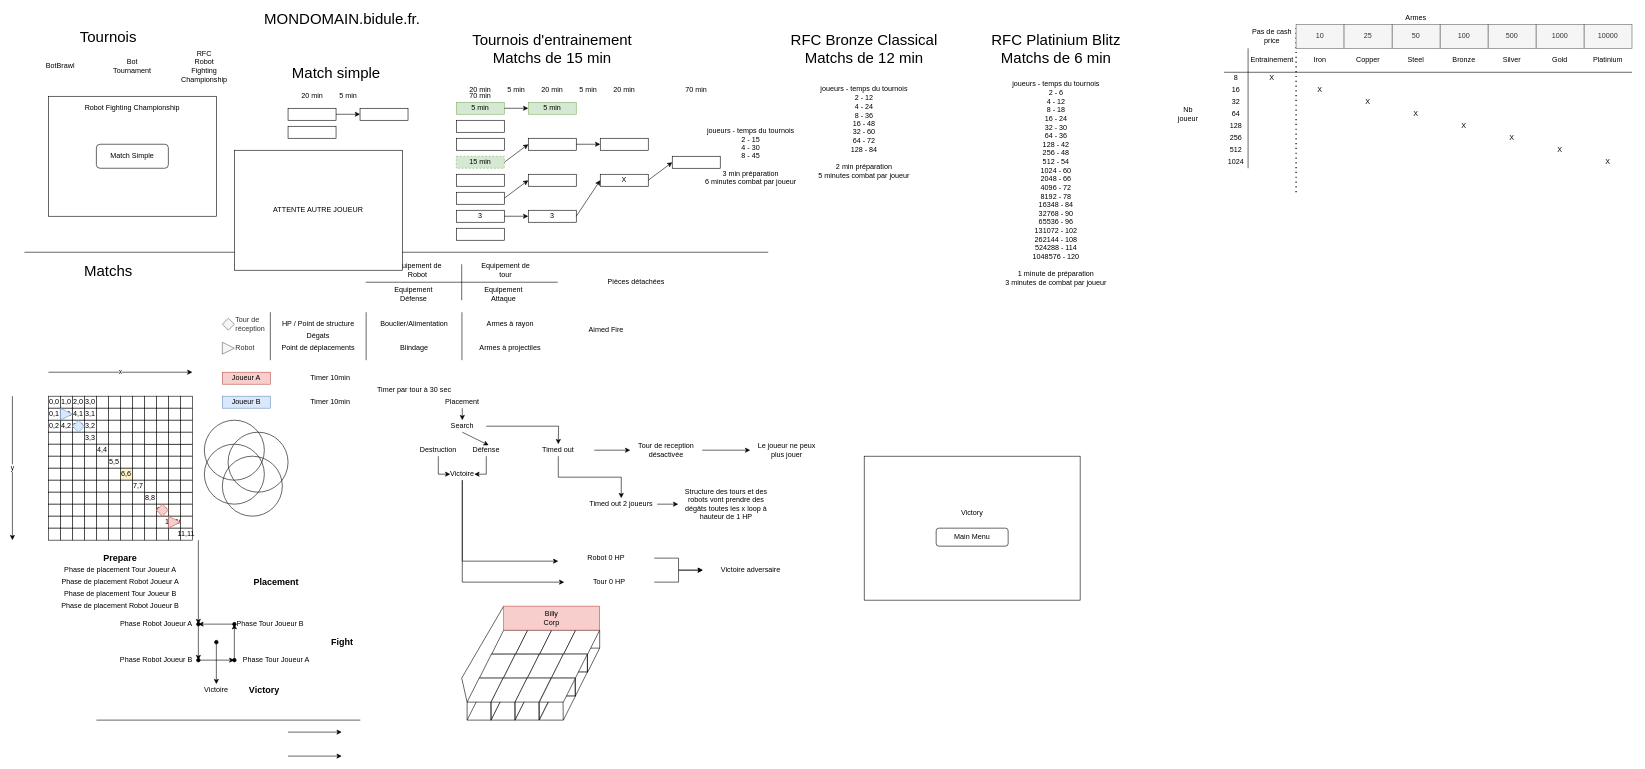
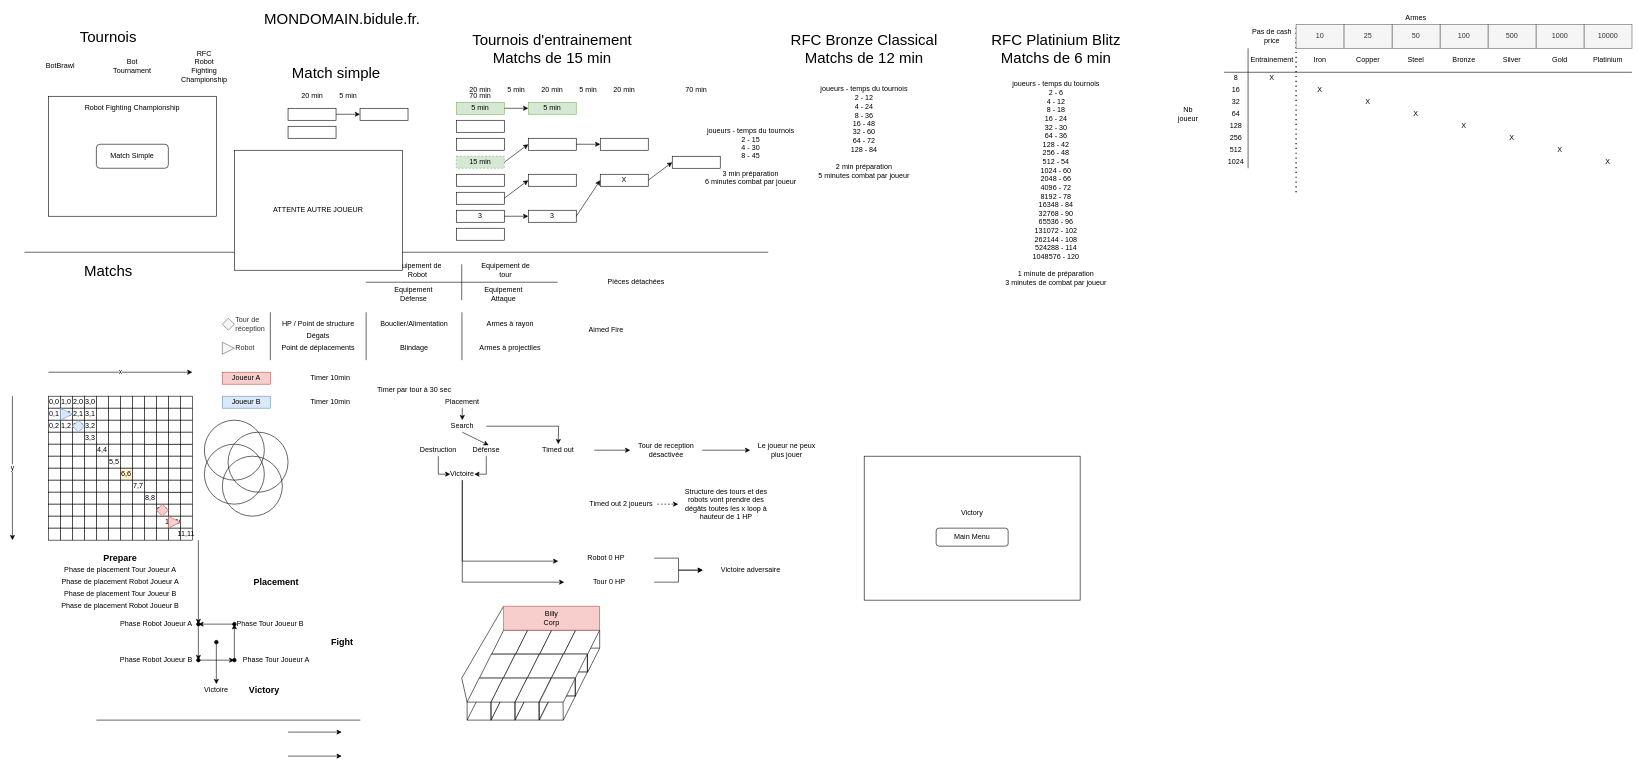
(78, 414) -> (78, 414)
(66, 426) -> (66, 426)
(558, 476) -> none
(665, 504) -> (665, 504)
